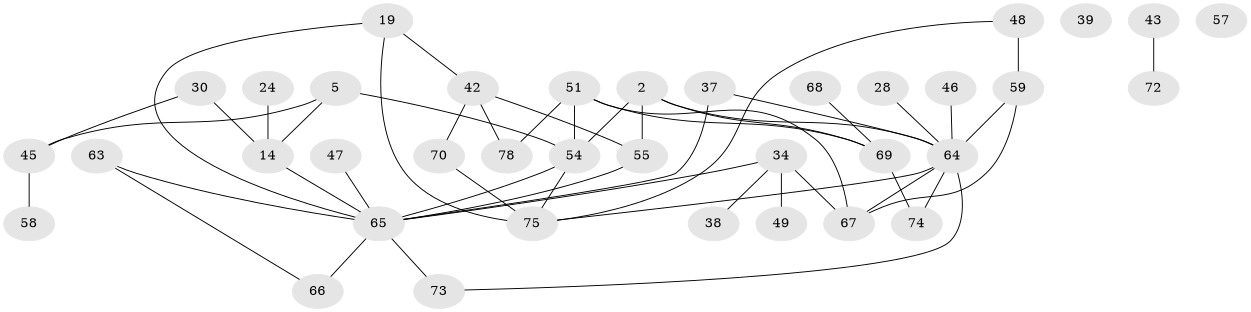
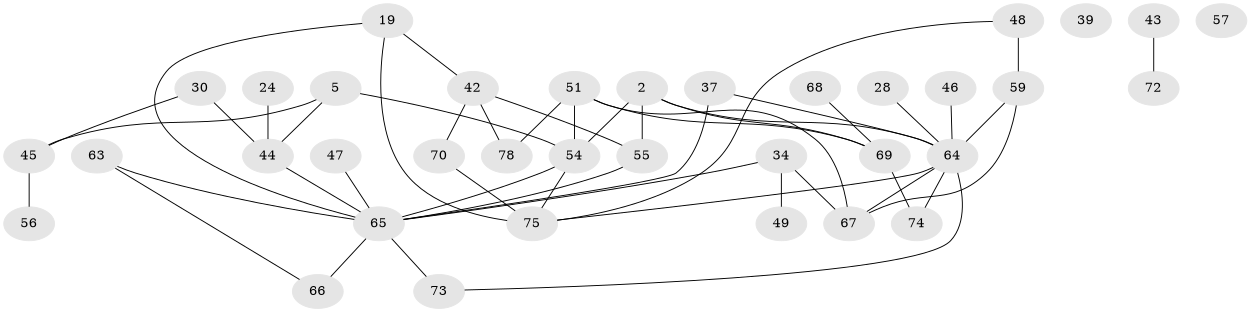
(268, 156) -> (268, 156)
(29, 224) -> (29, 224)
(714, 224) -> none
